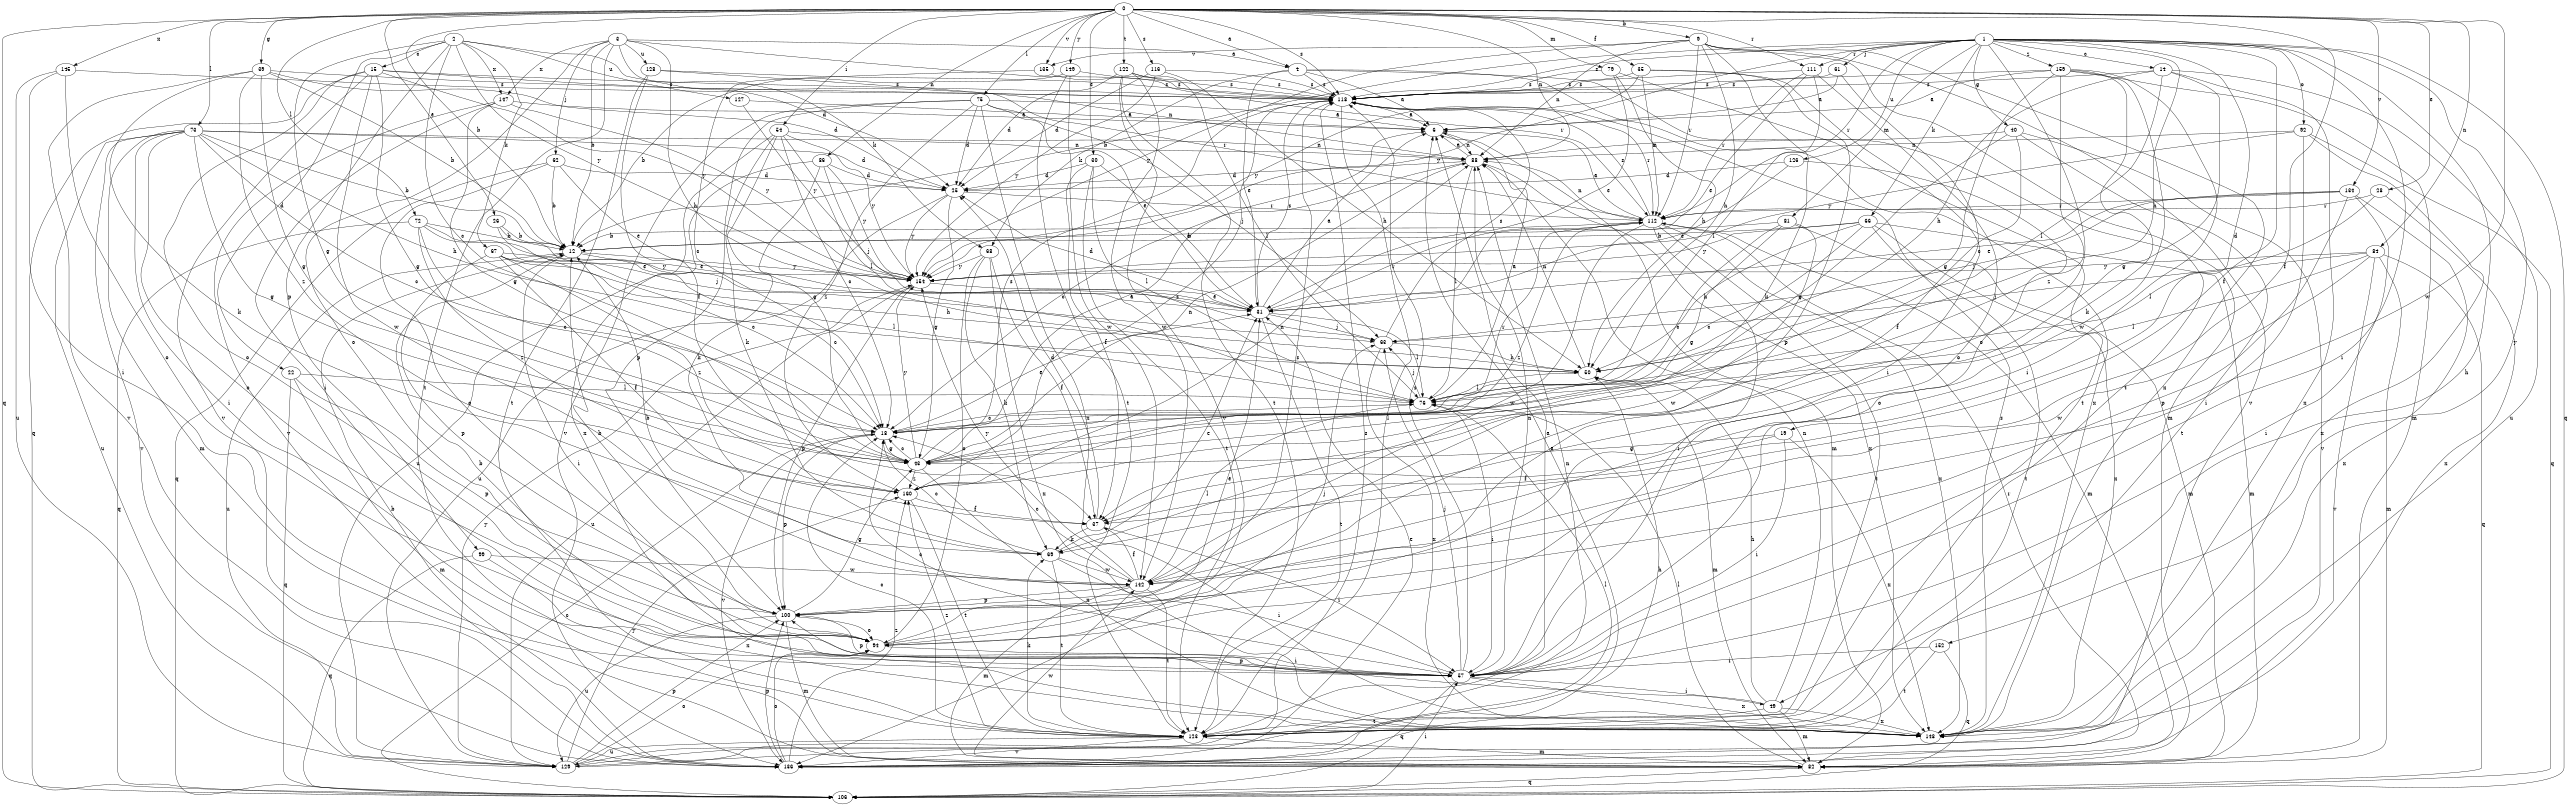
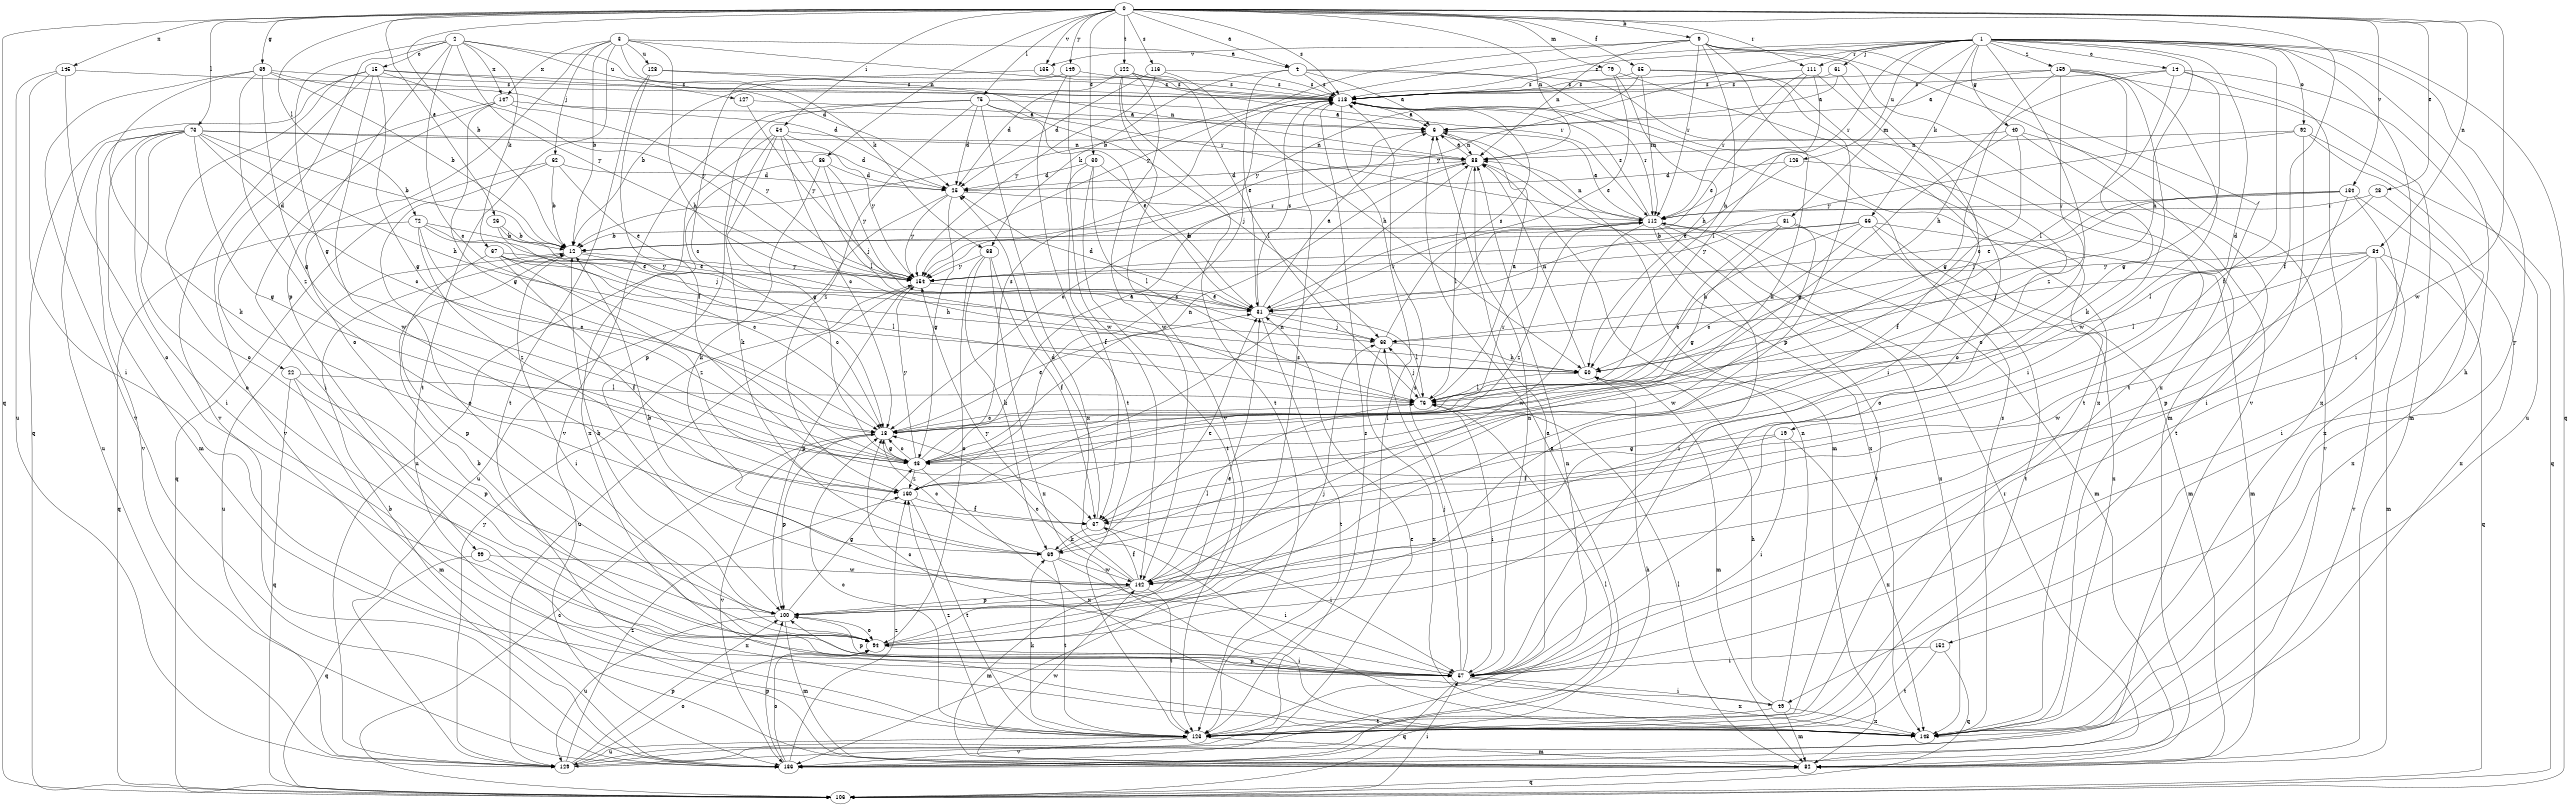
(634, 631) -> (633, 631)
